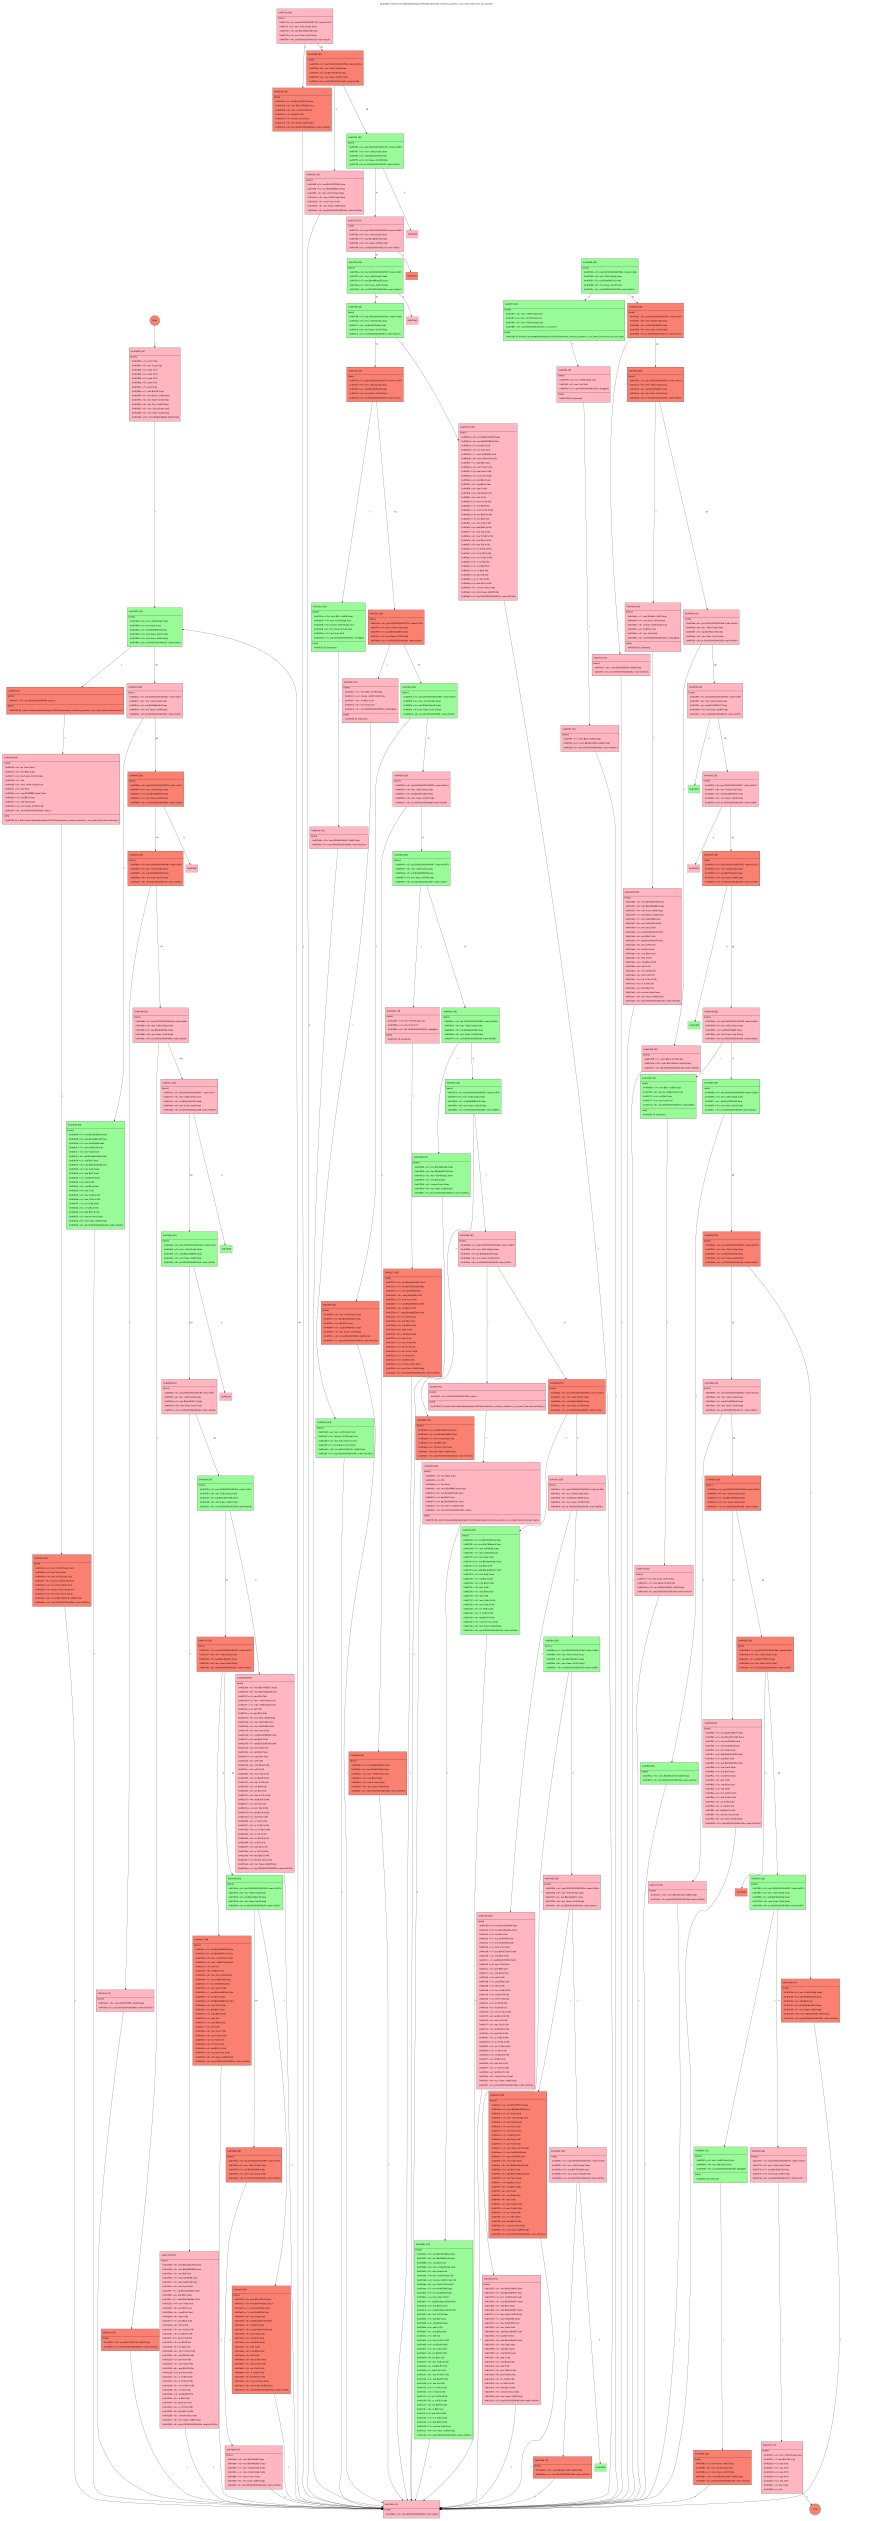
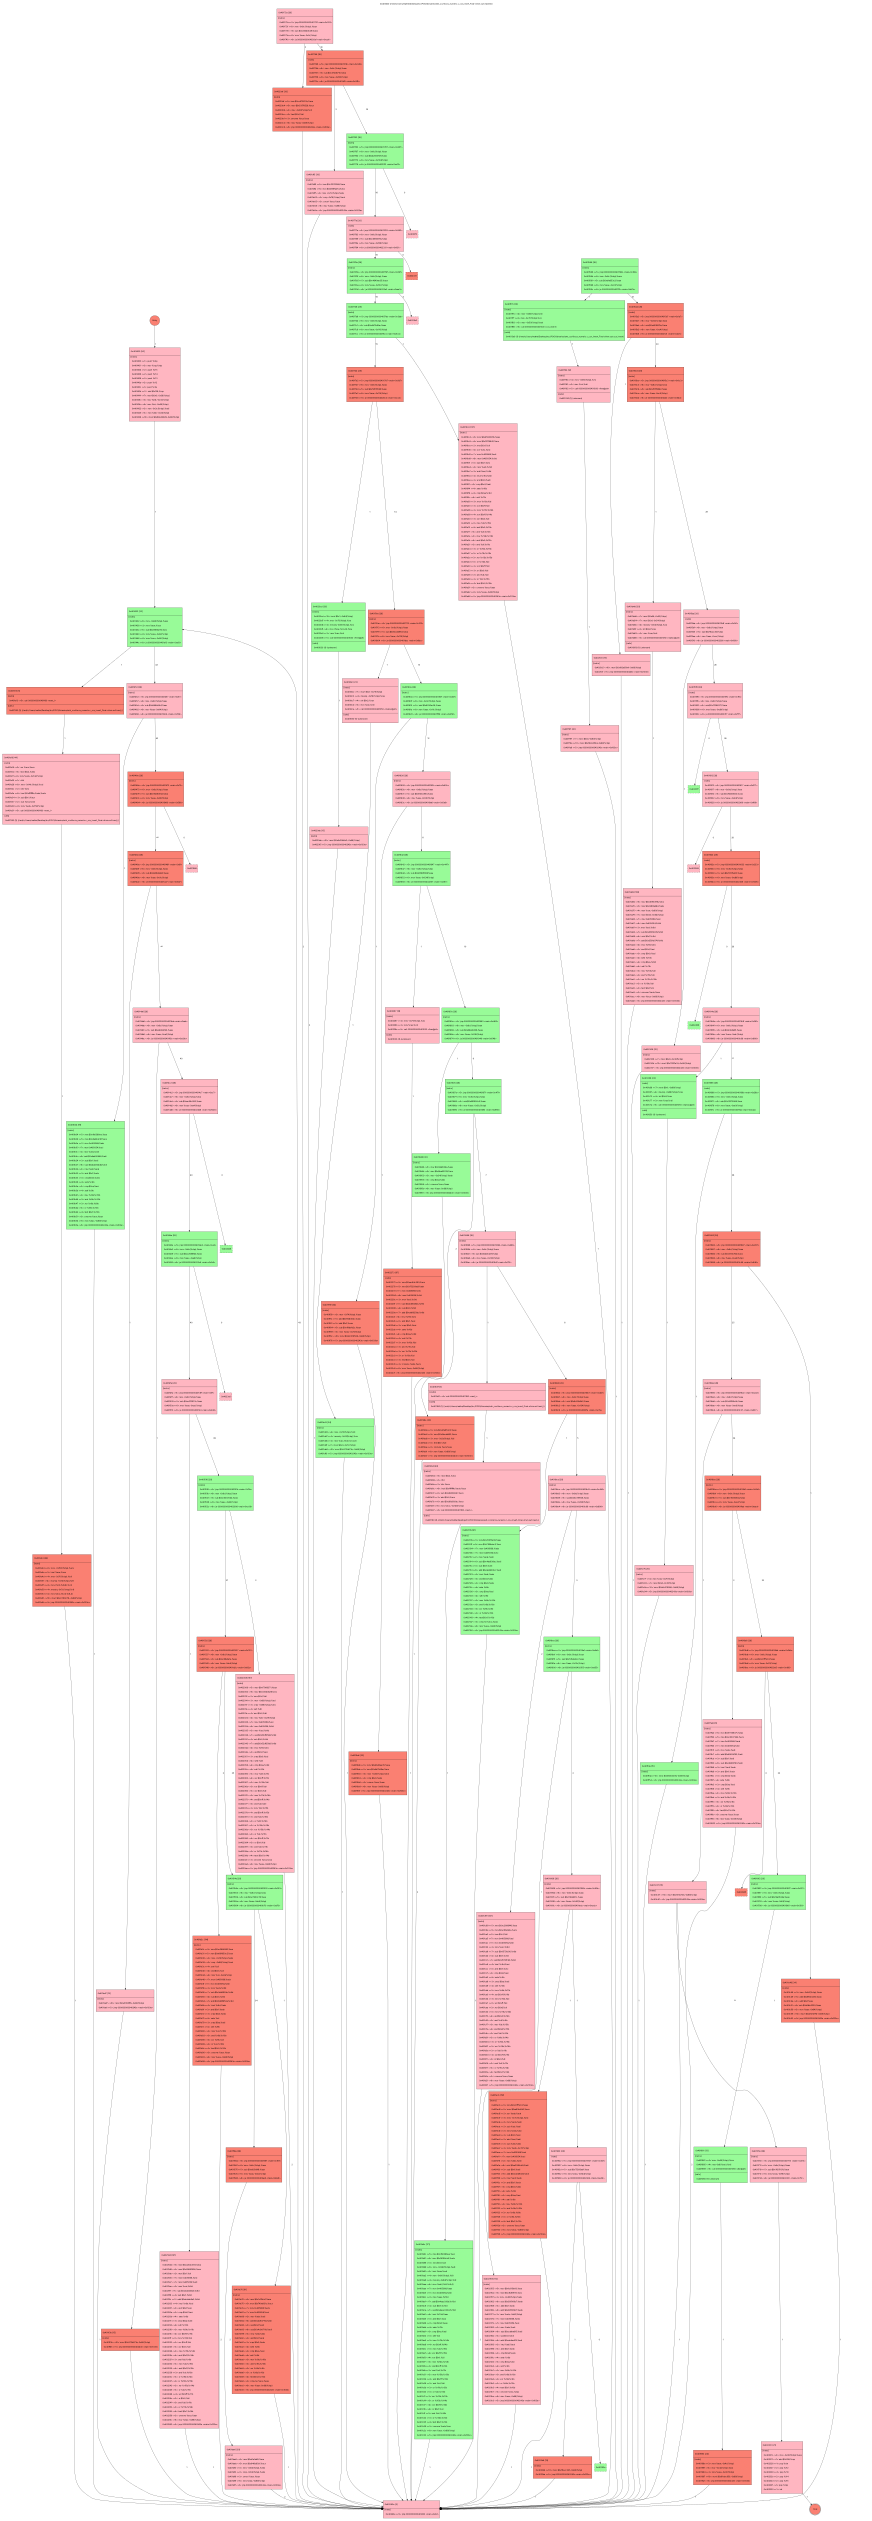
(777, 2028) -> (699, 2039)
